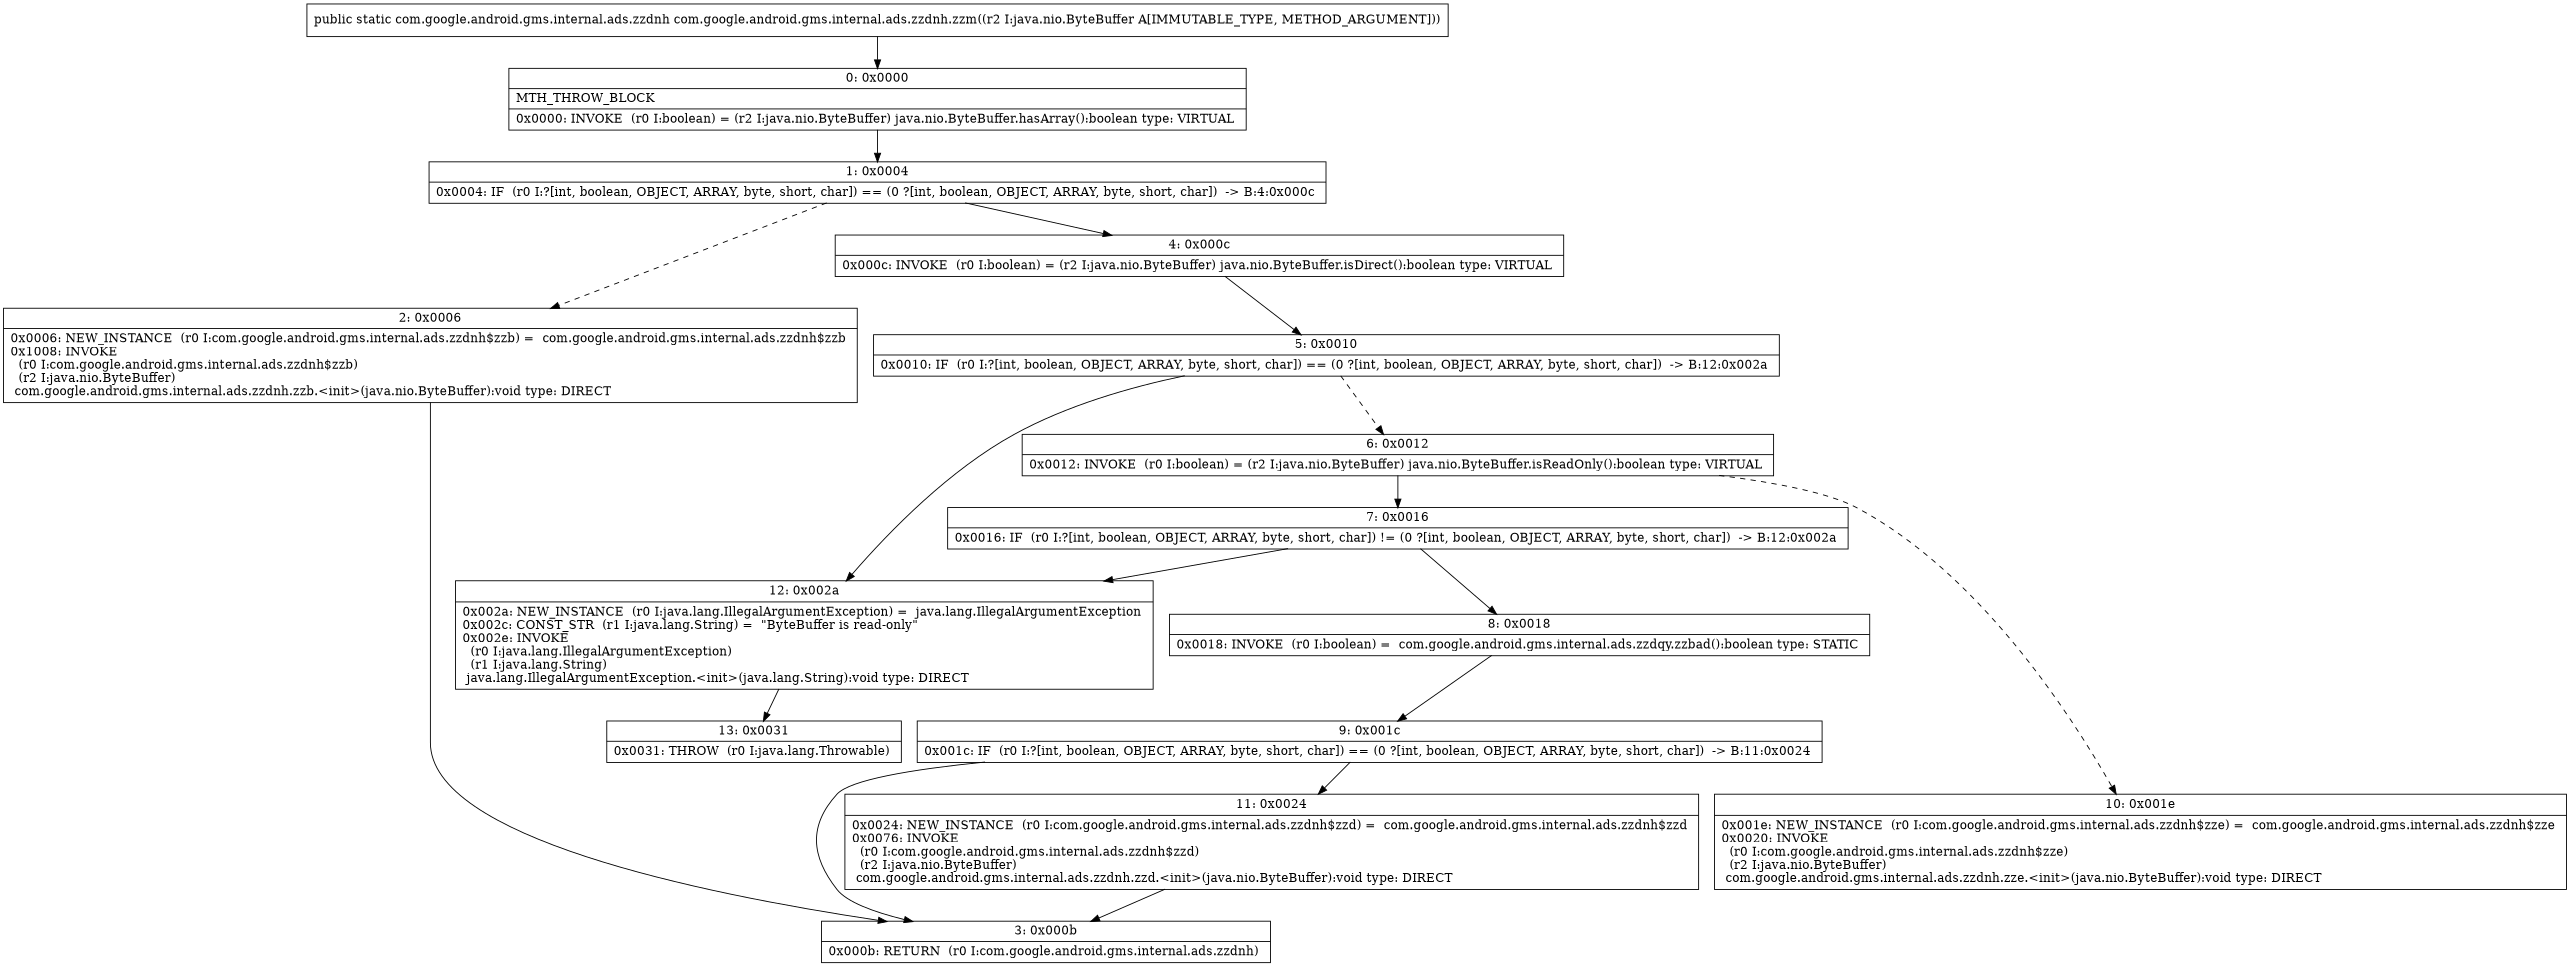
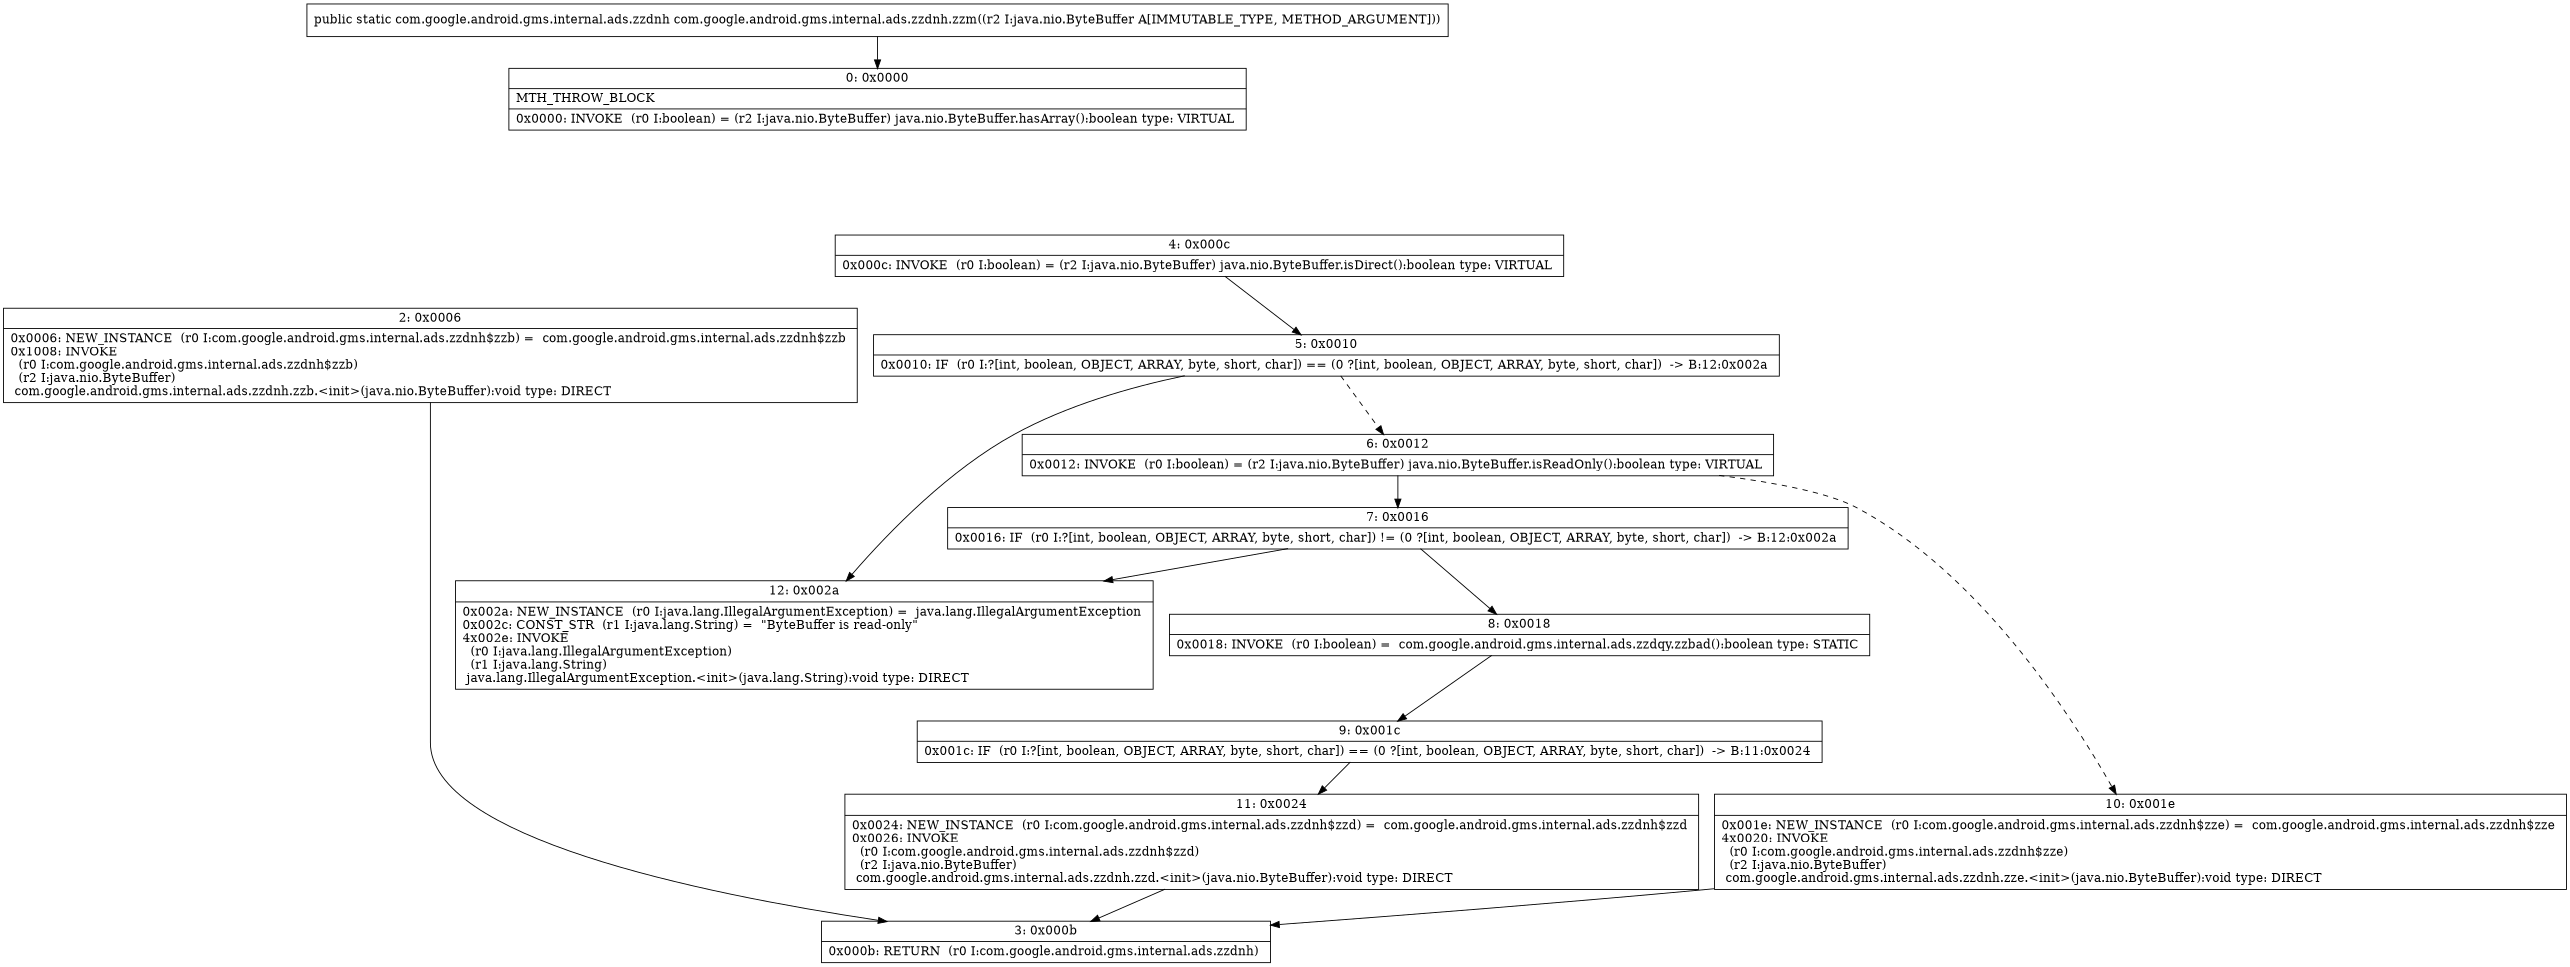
(878, 183) -> none
(520, 639) -> (520, 639)
(754, 742) -> none
(828, 805) -> (1497, 908)
(910, 839) -> (910, 839)
(1779, 839) -> (1779, 839)
